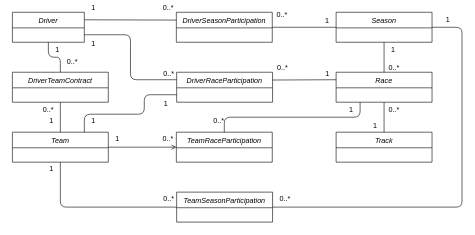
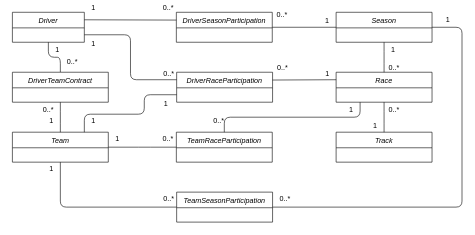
(172, 147) -> (172, 147)
